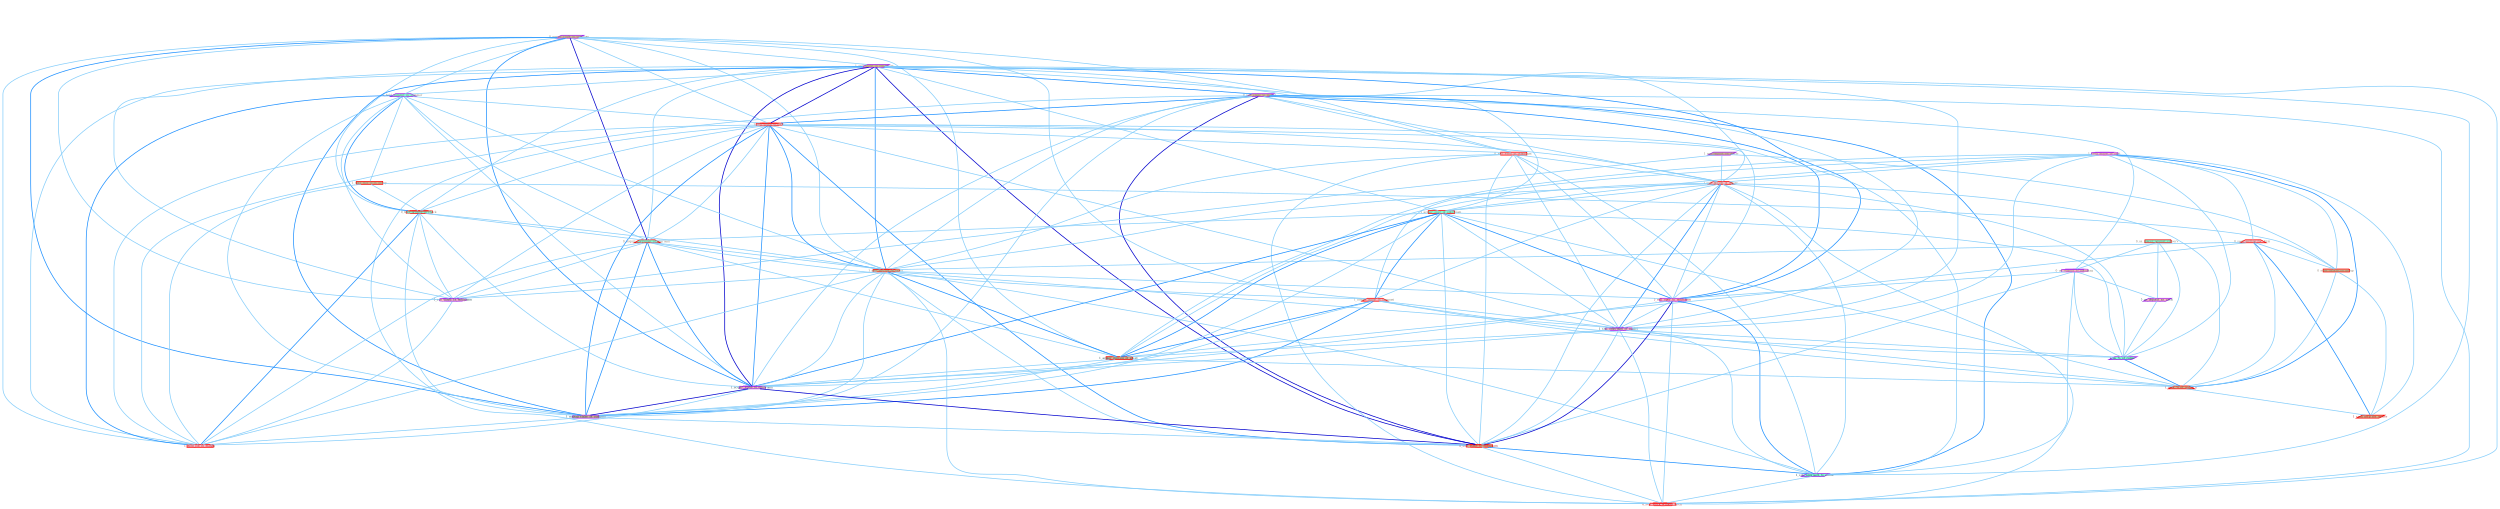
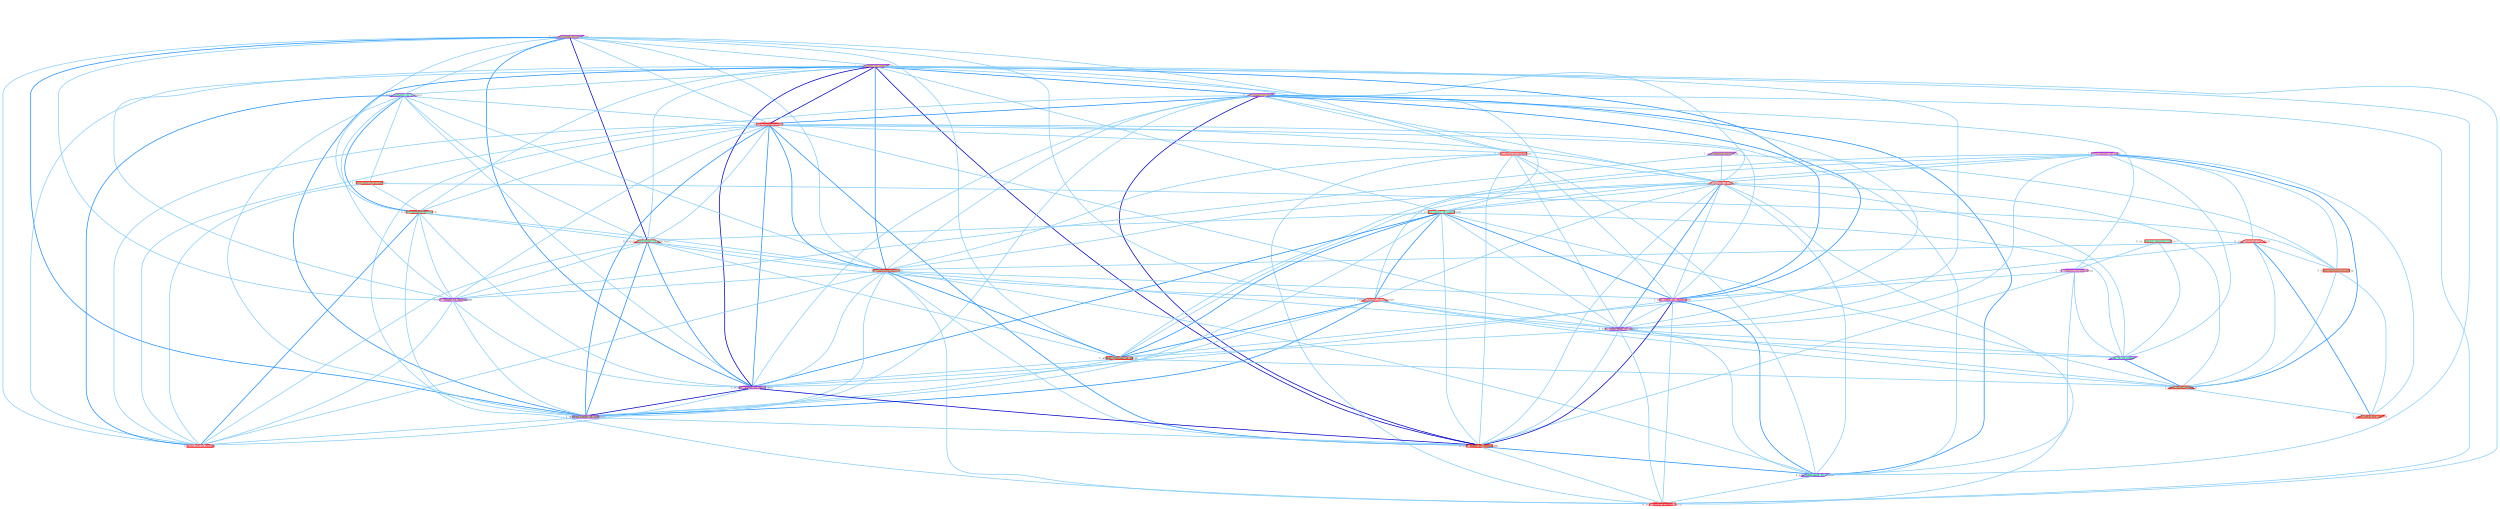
(2157, 300) -> none
(1272, 356) -> (580, 369)
none -> (504, 374)
(2181, 387) -> (2181, 387)
